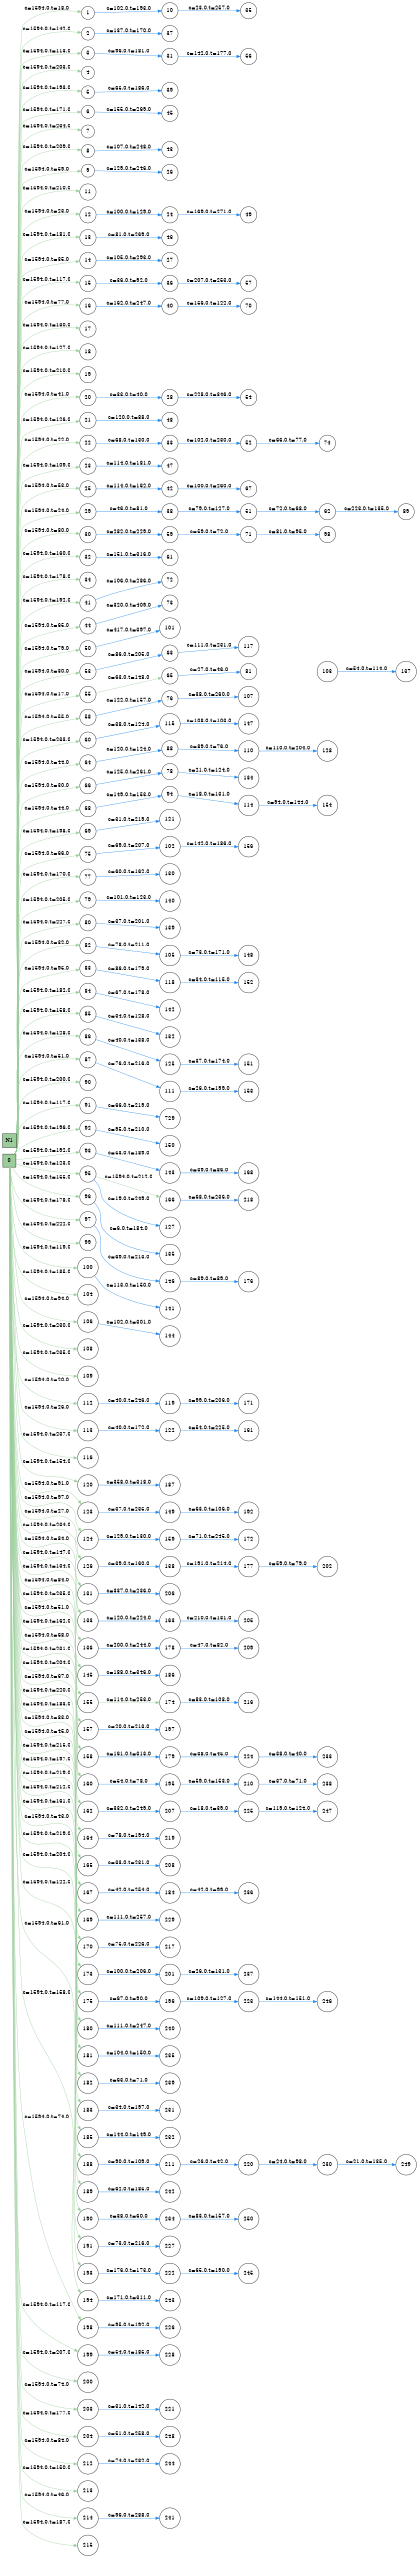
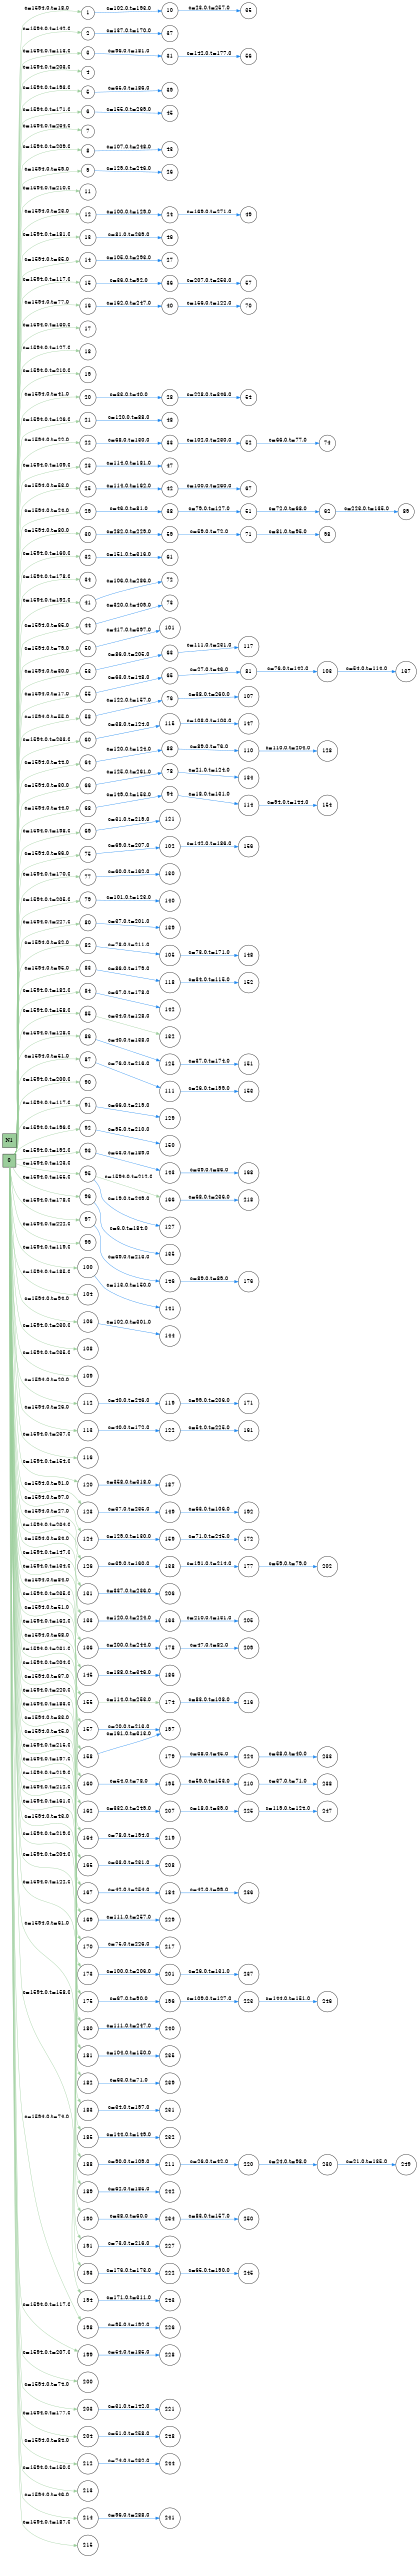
none -> (285, 672)
(127, 686) -> (127, 686)
(126, 1025) -> (126, 1025)
(170, 1119) -> (170, 1119)
(127, 1757) -> (128, 1745)
